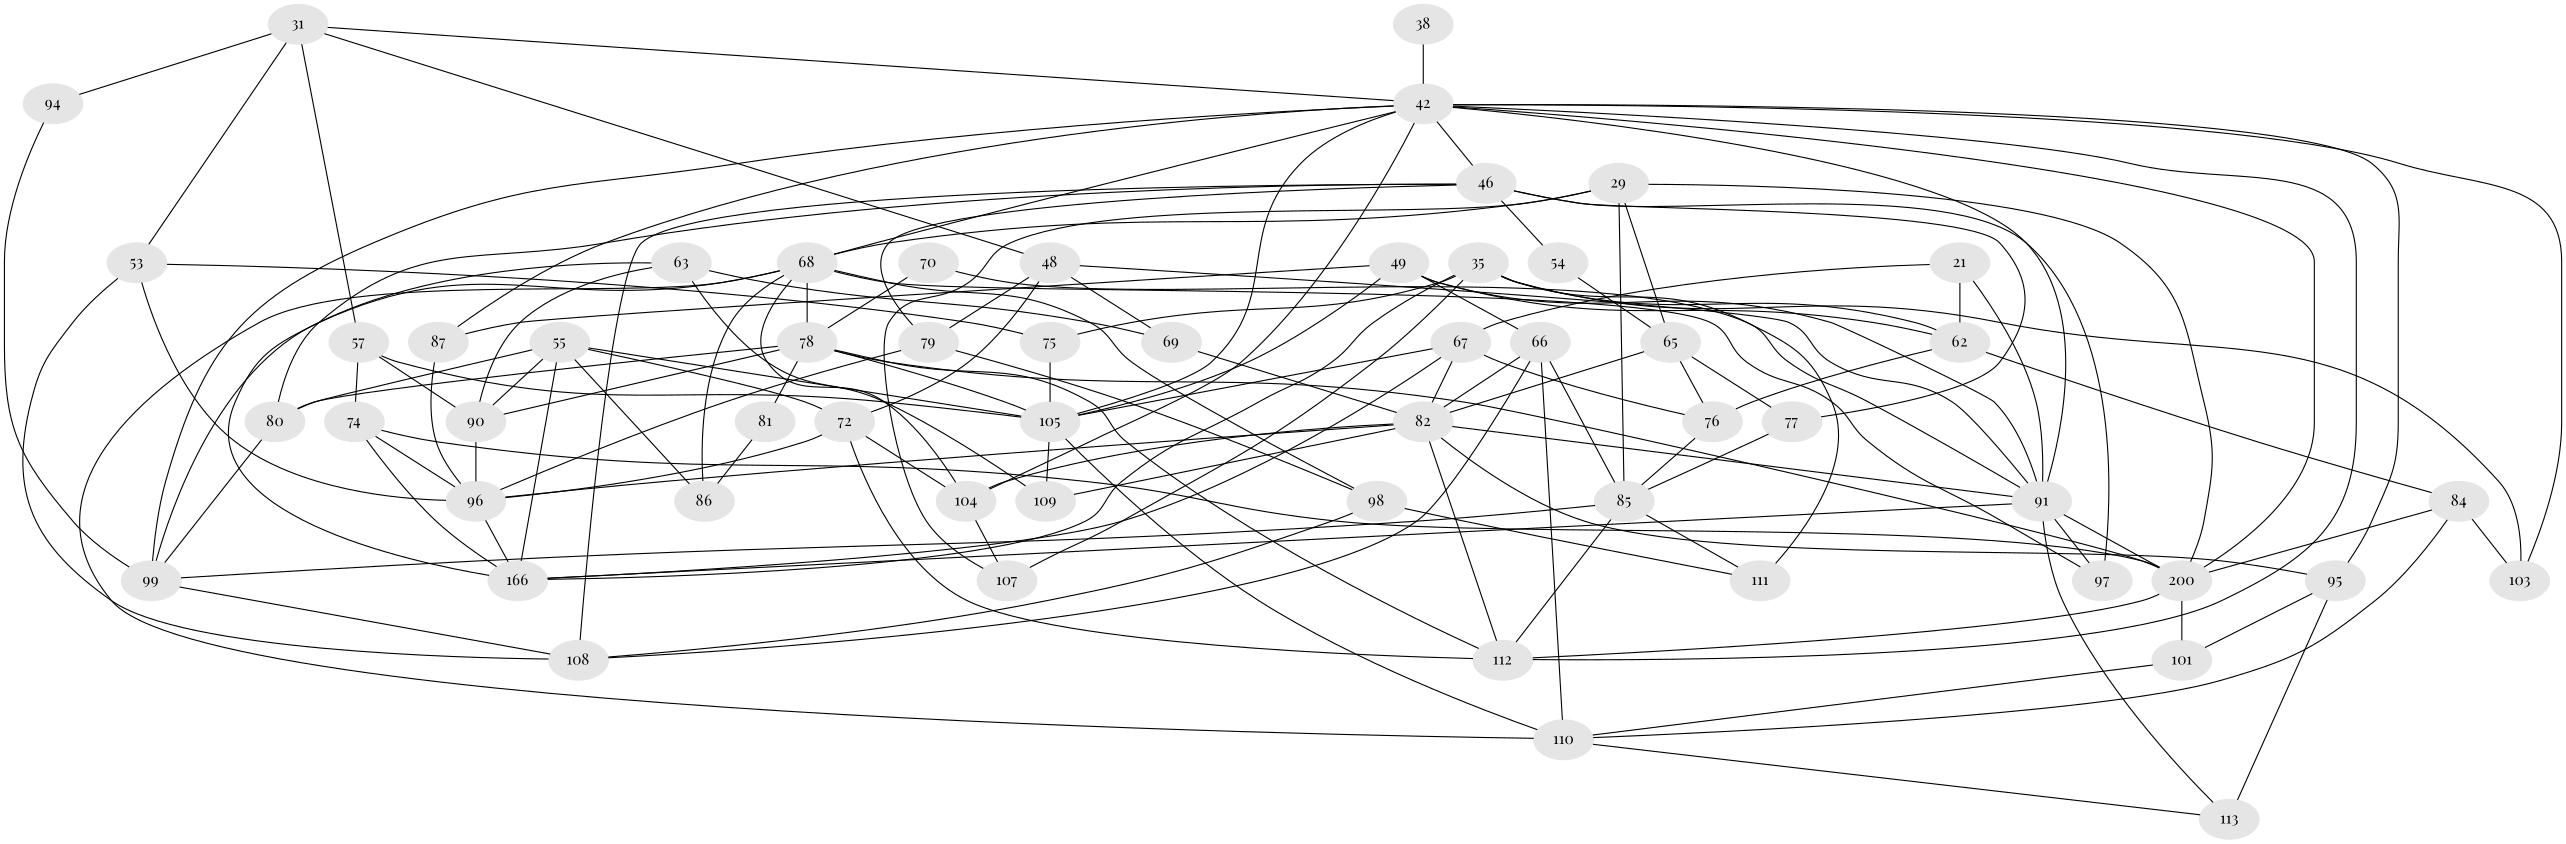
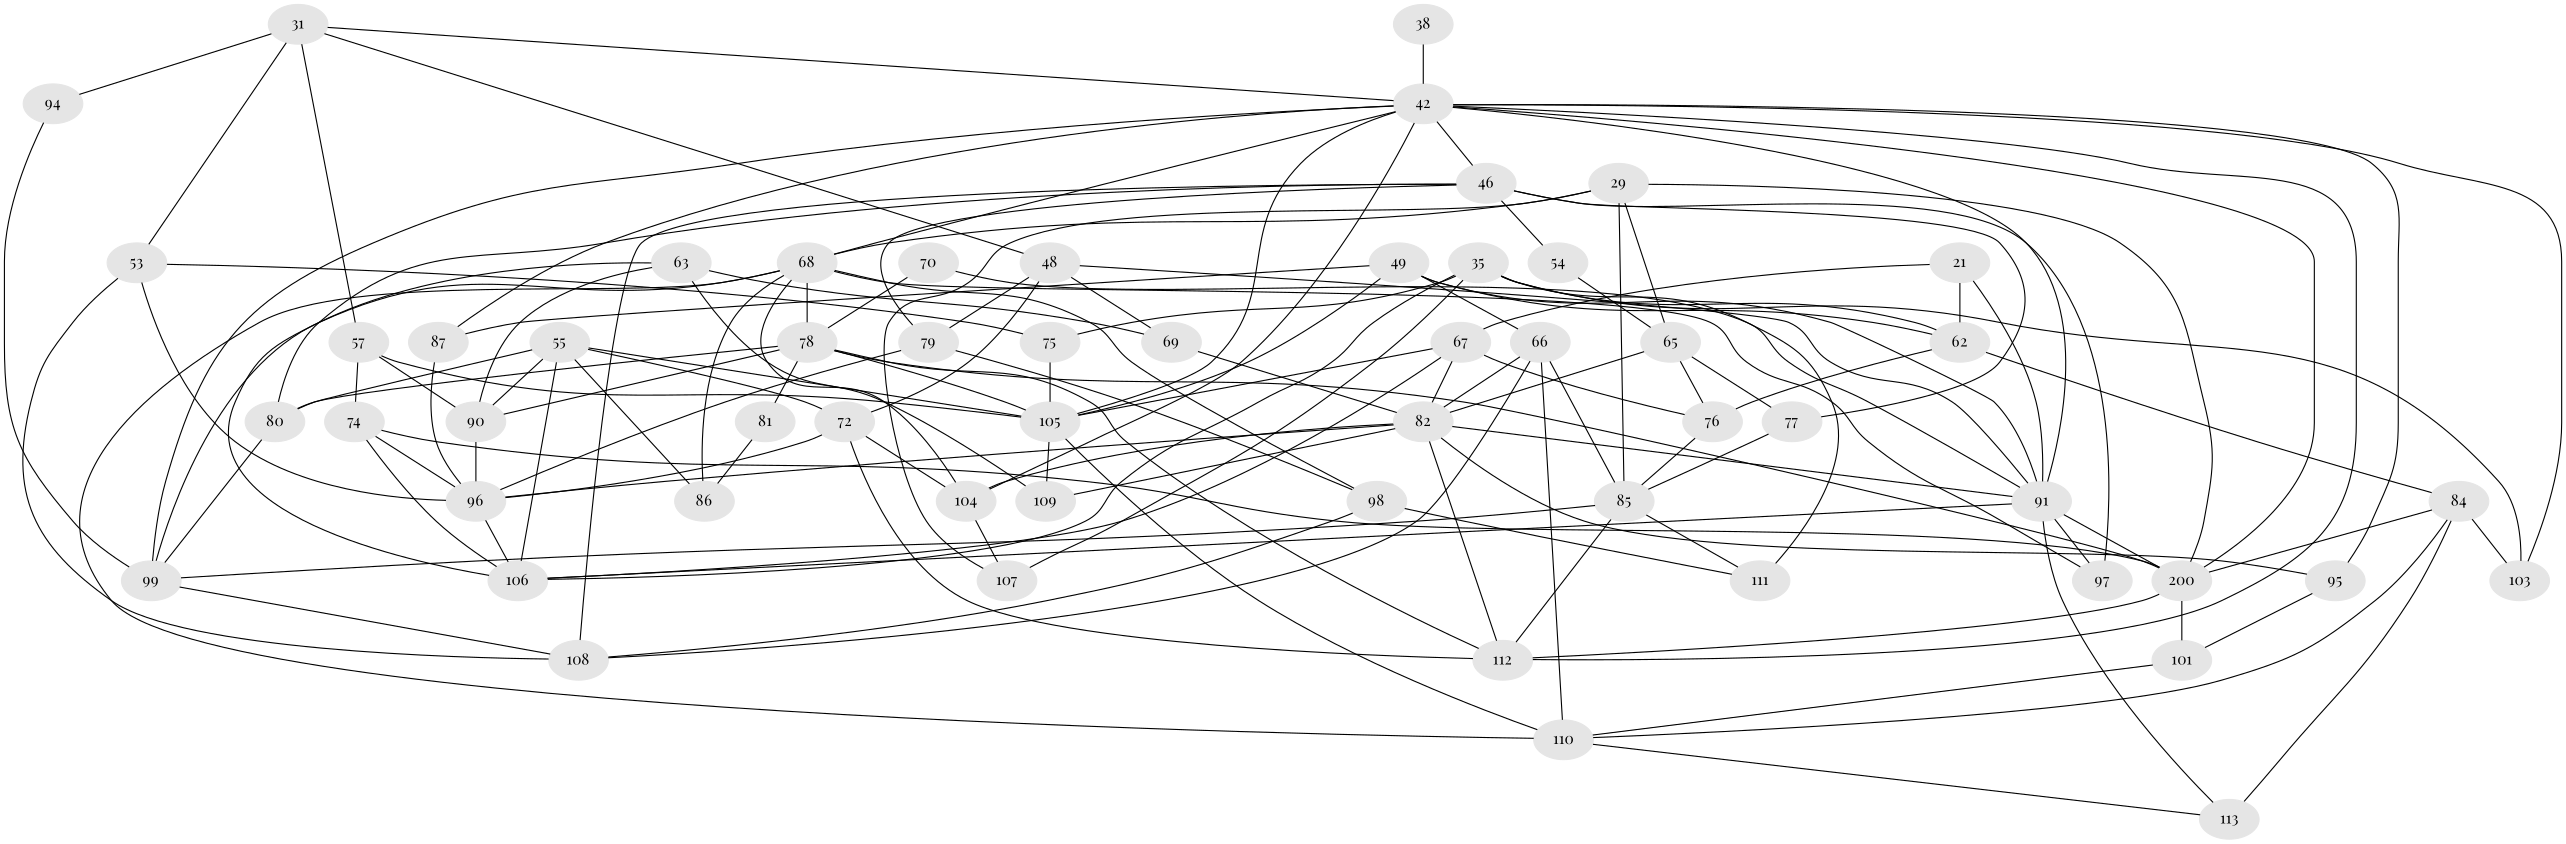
(518, 581) -> (518, 581)
(2282, 700) -> (2359, 669)
